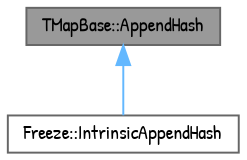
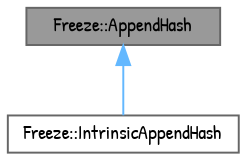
(123, 26) -> (123, 26)
